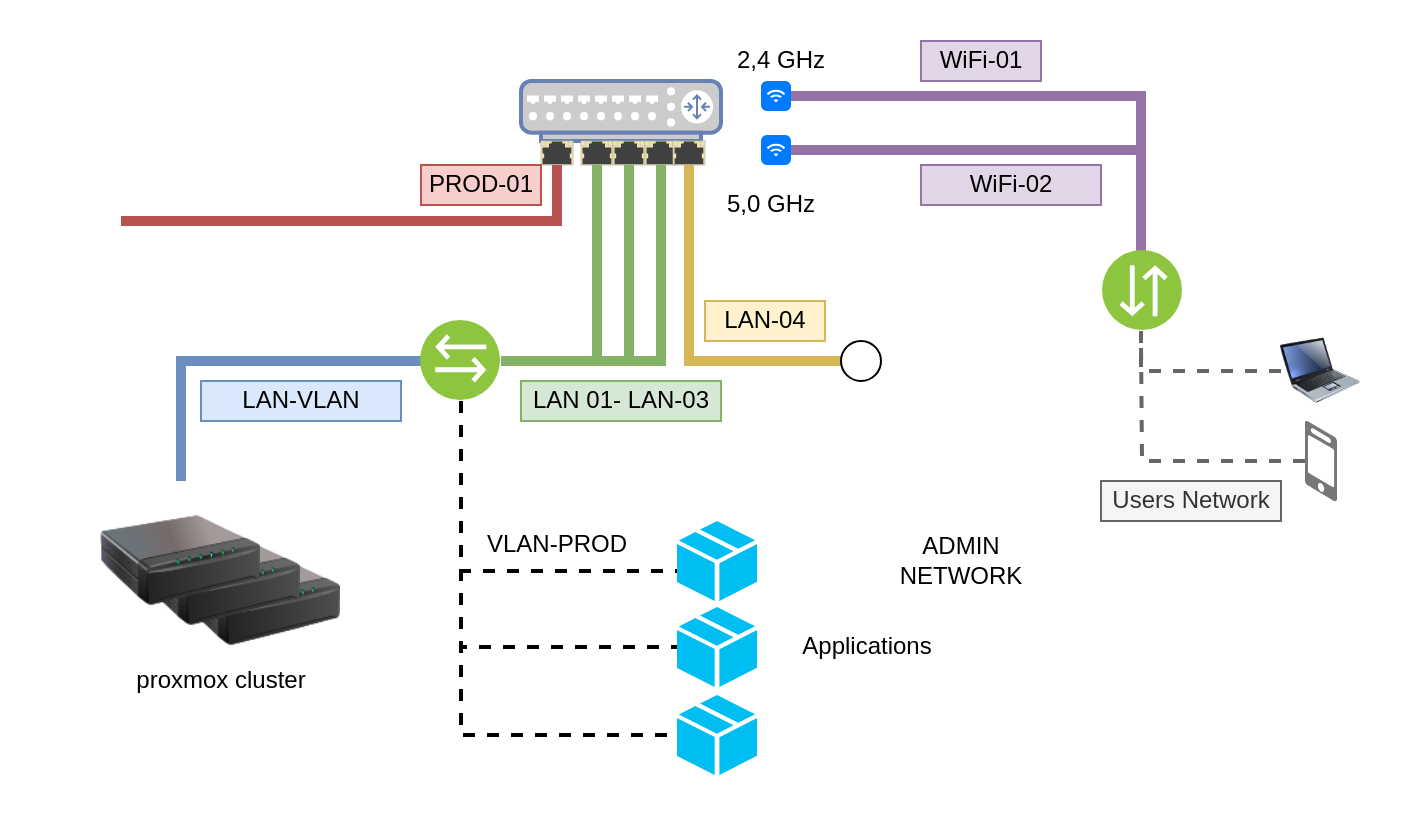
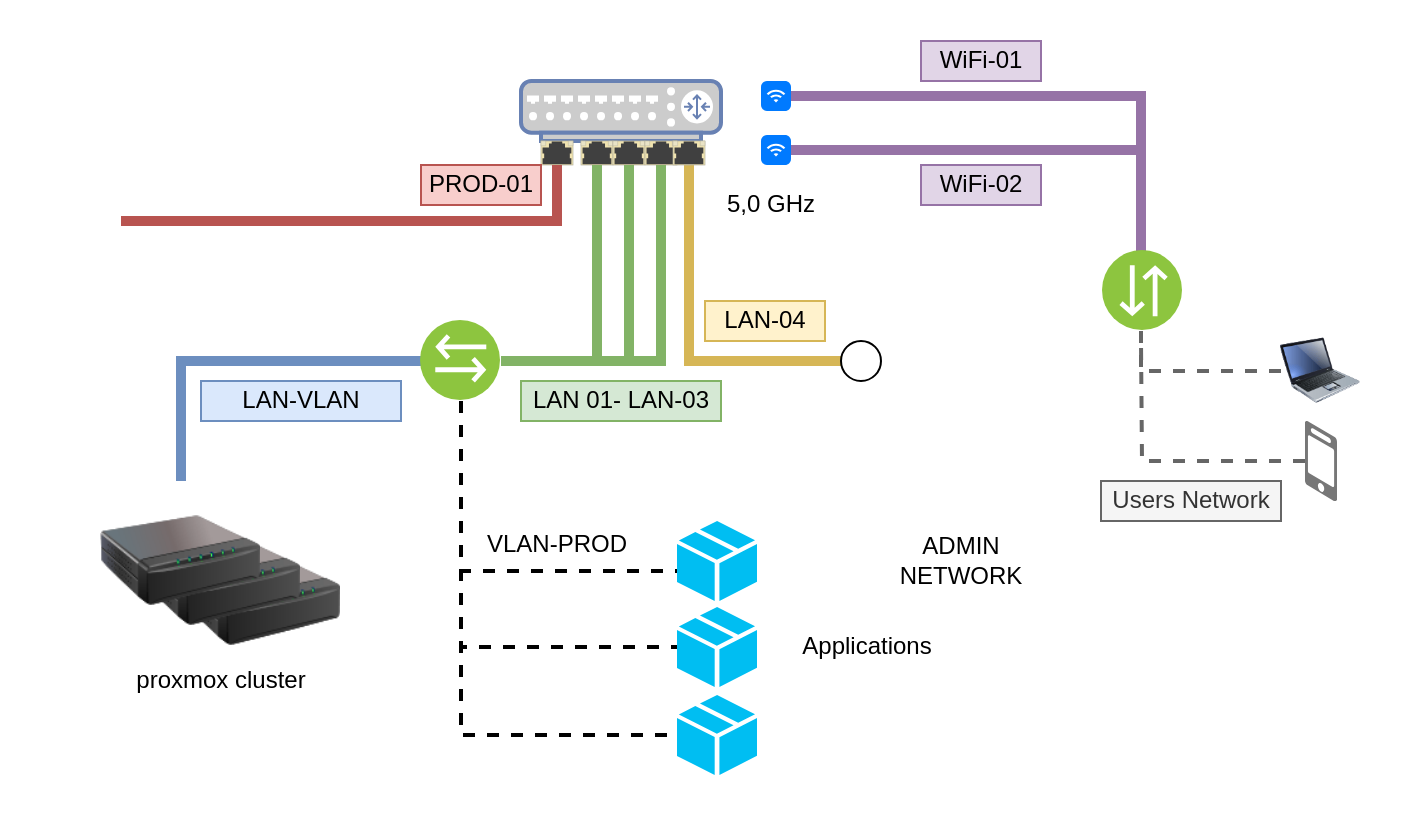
(781, 61) -> none
(1011, 185) -> (981, 185)
